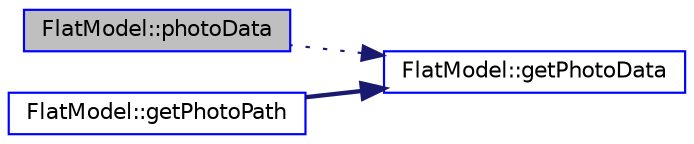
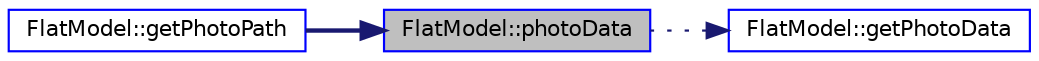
(334, 94) -> (333, 31)
